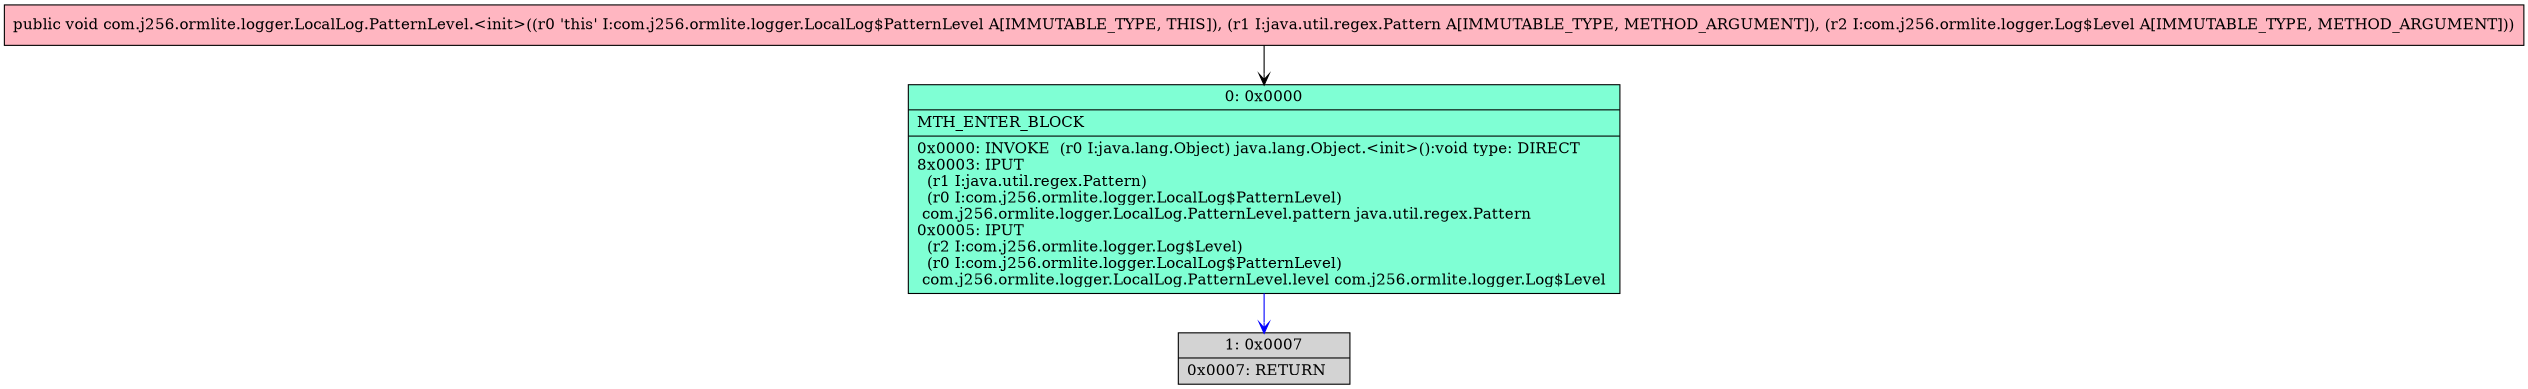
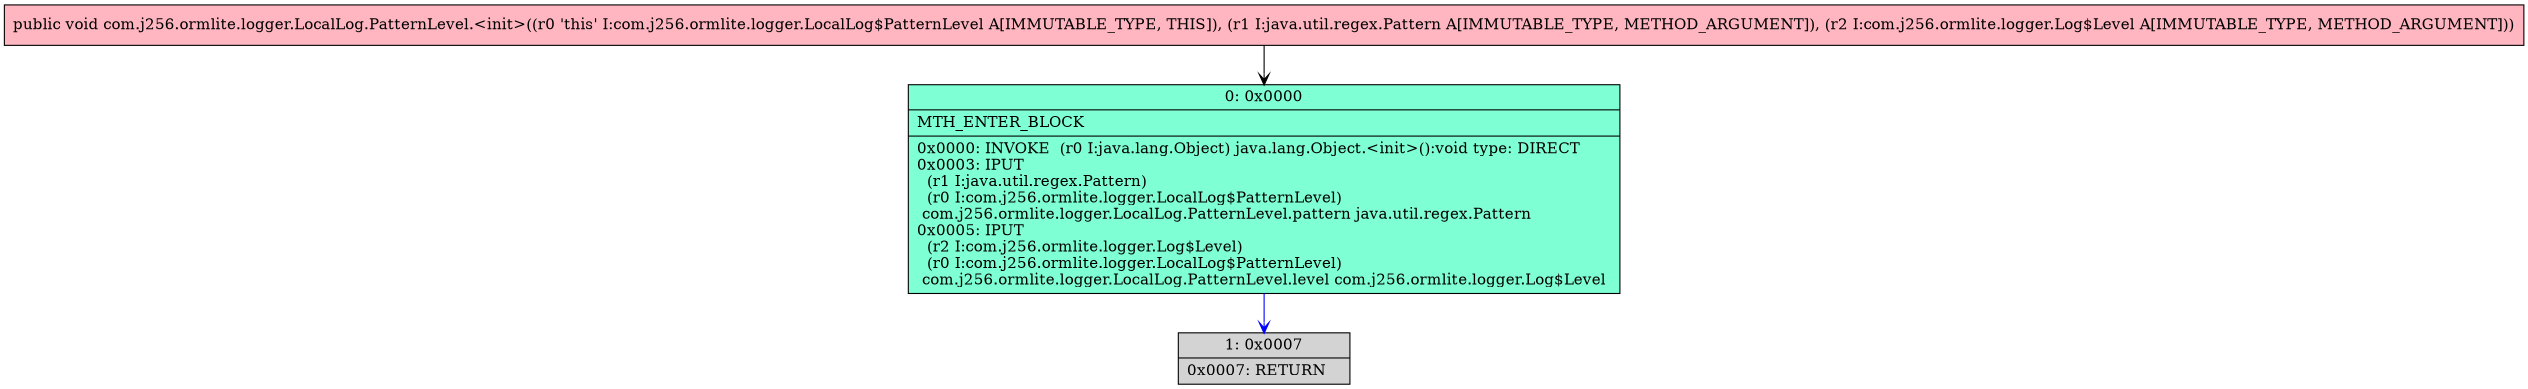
(976, 165) -> (976, 165)
